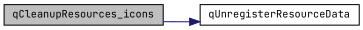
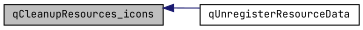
(176, 22) -> (187, 8)
